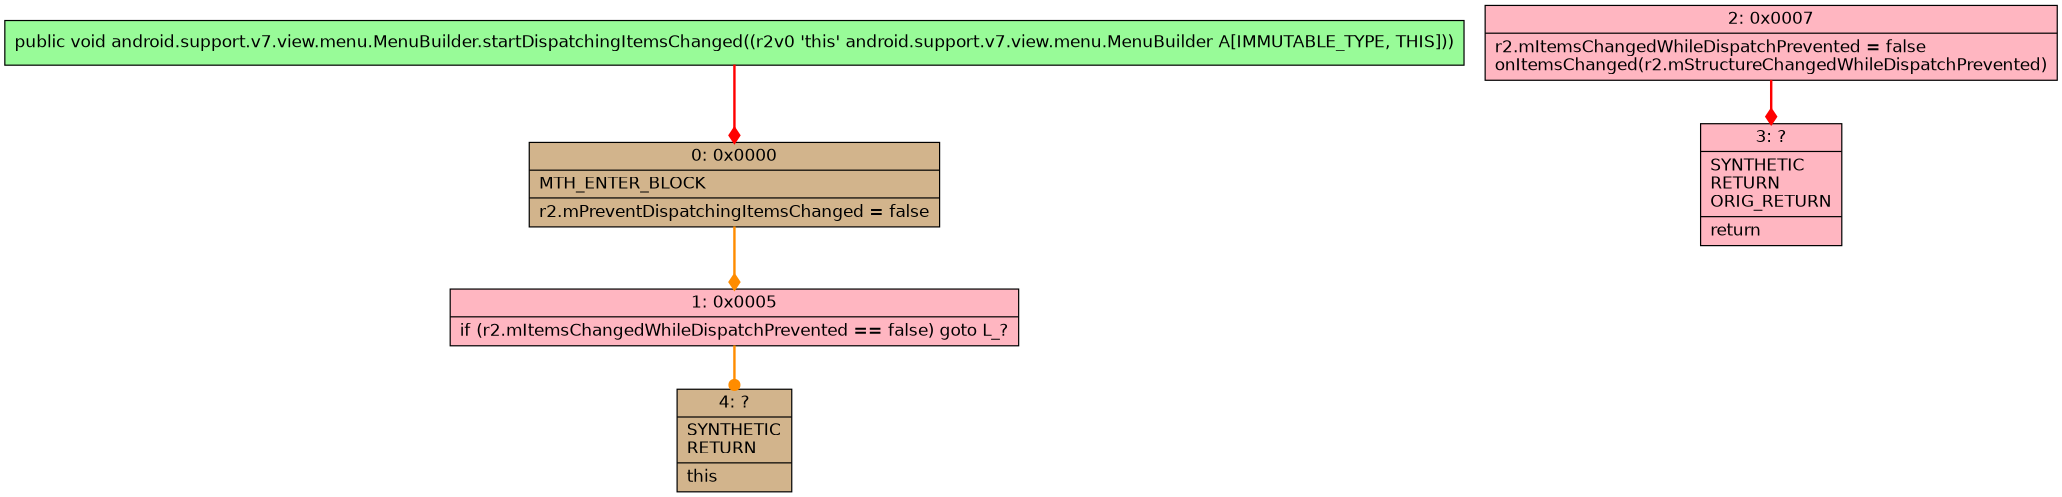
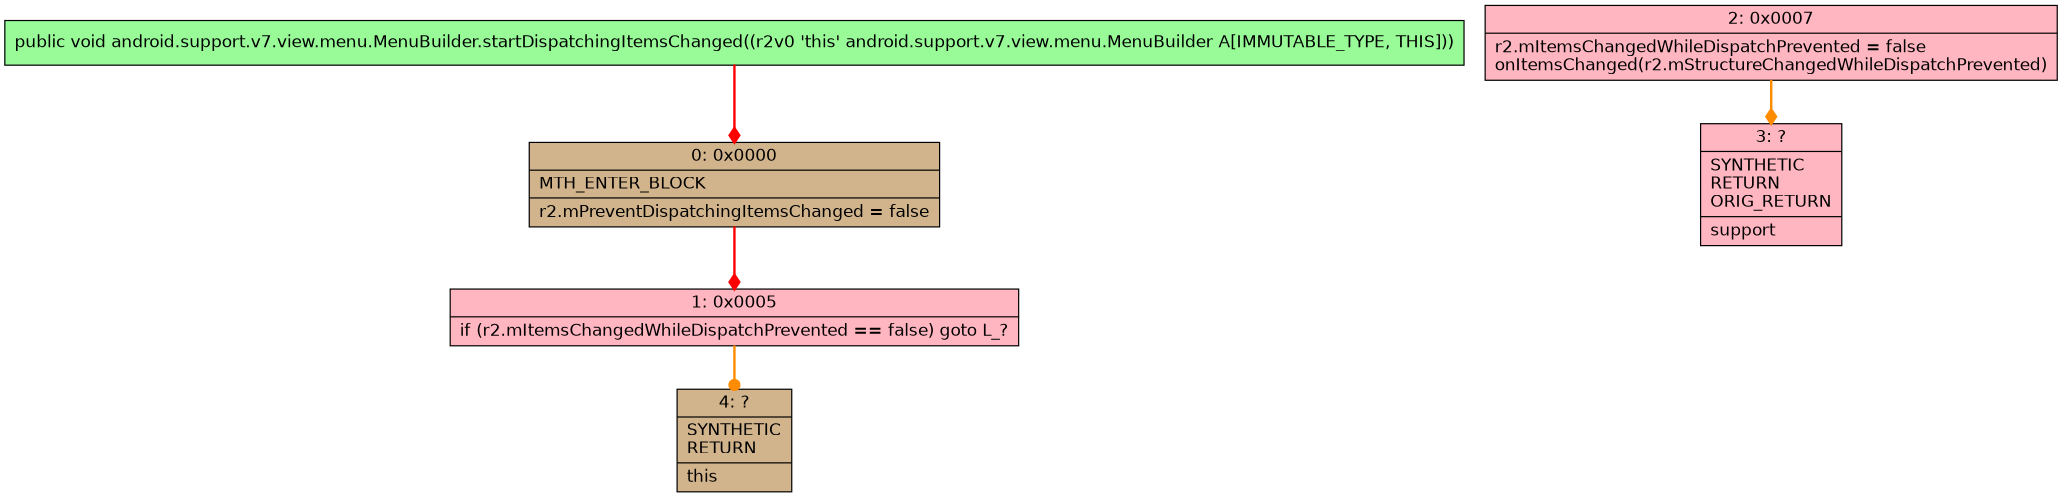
(1771, 95) -> (1771, 95)
(1736, 231) -> (1743, 231)
(734, 251) -> (734, 251)
